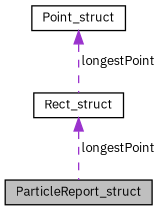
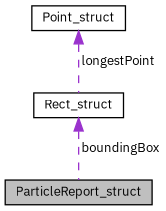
(117, 149) -> (120, 149)
